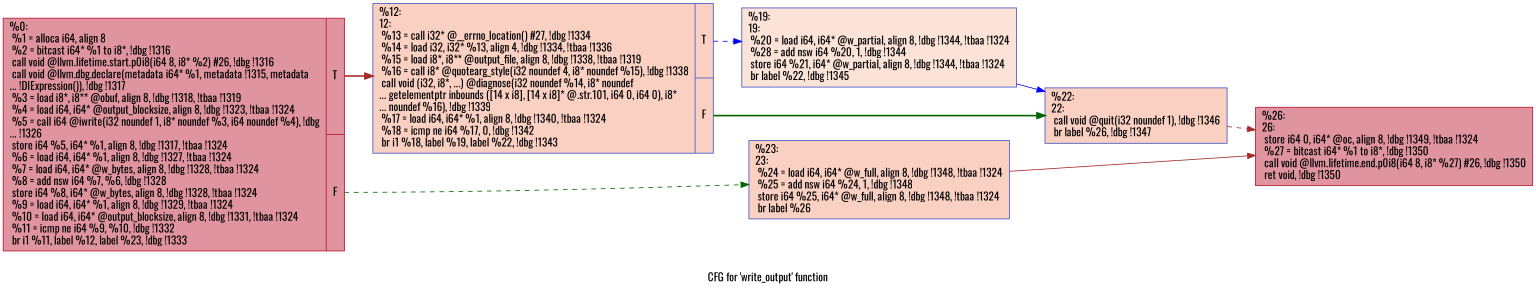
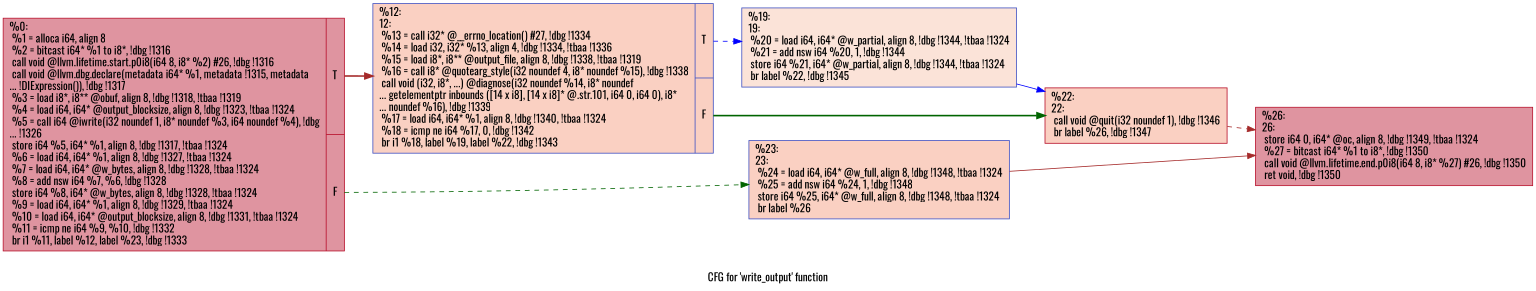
(827, 53) -> (827, 53)
(1136, 116) -> (1136, 116)
